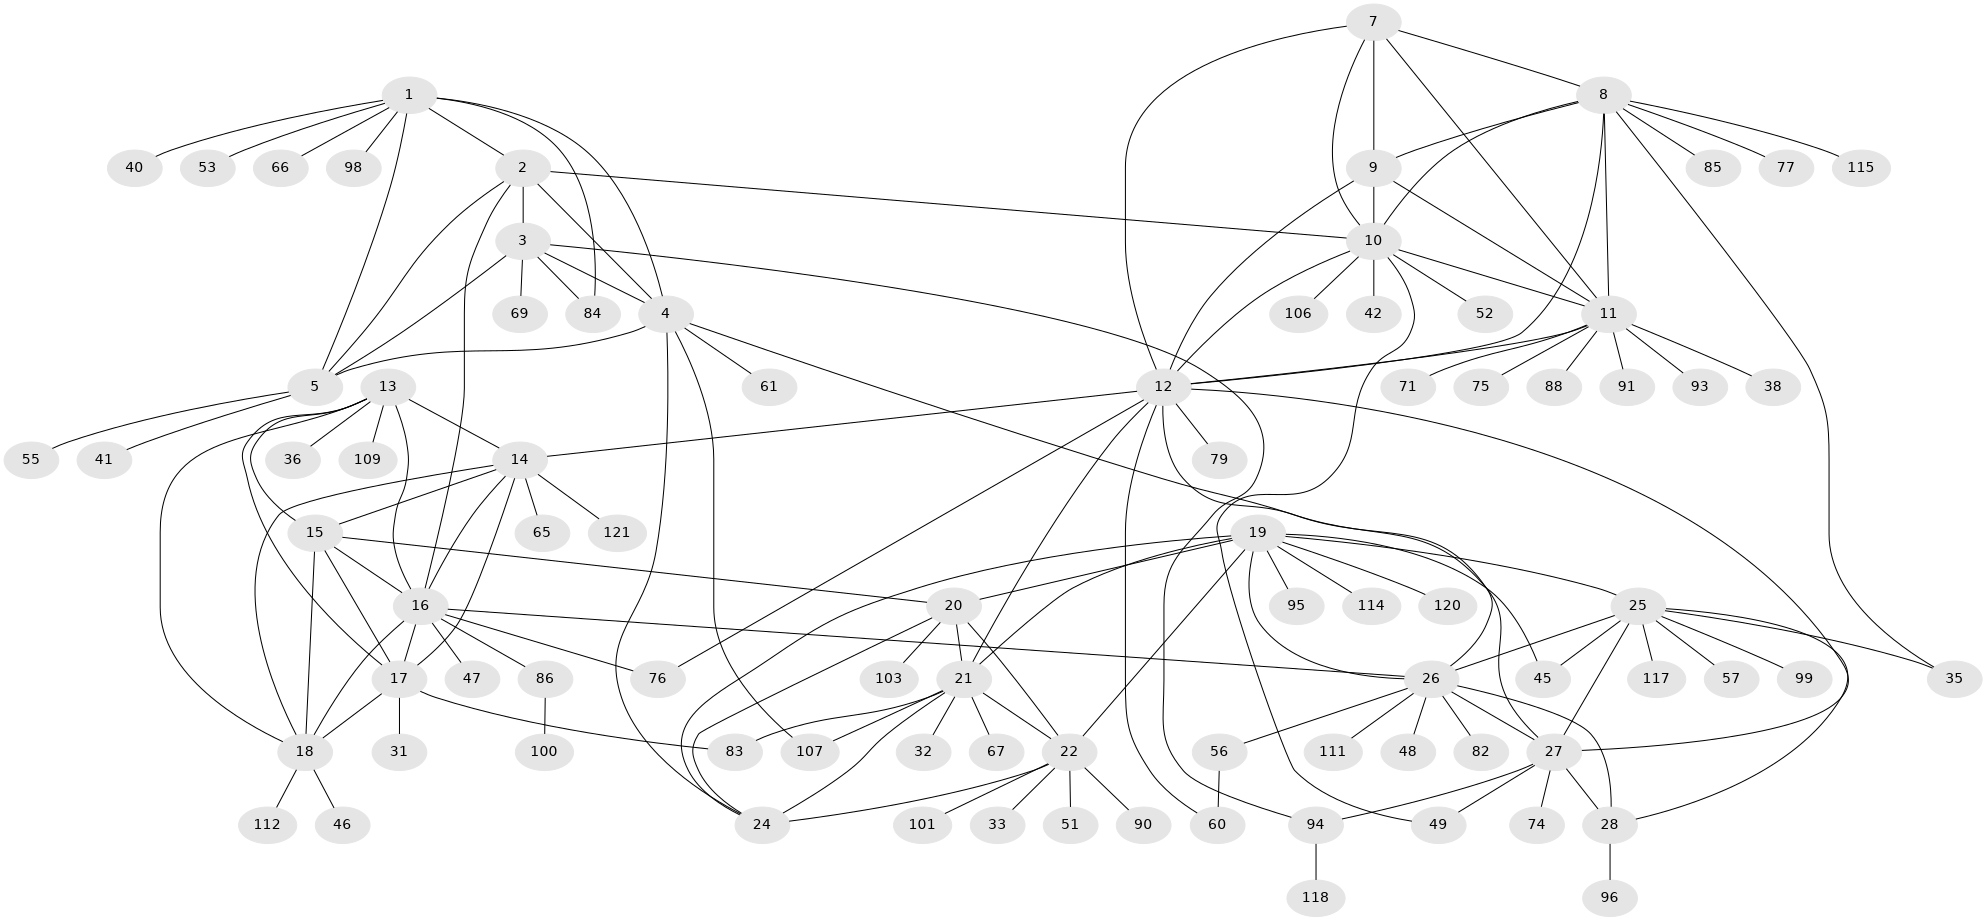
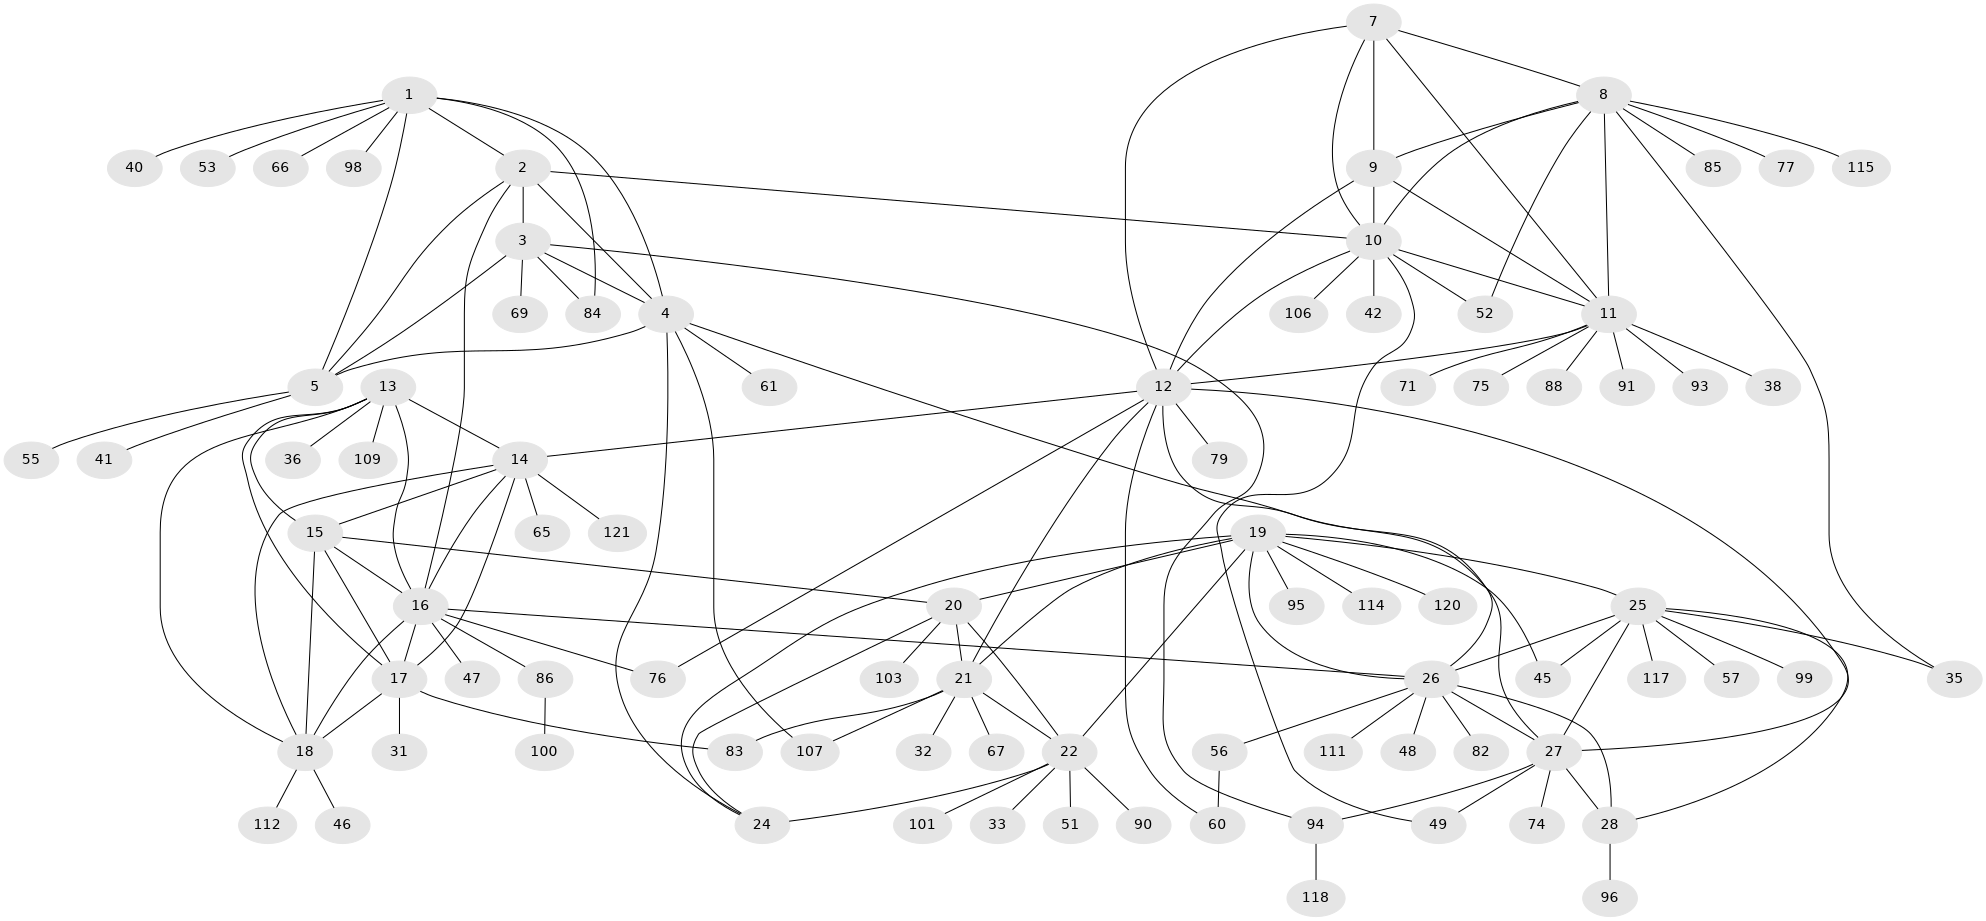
(1517, 334) -> (1535, 200)
(866, 755) -> none
